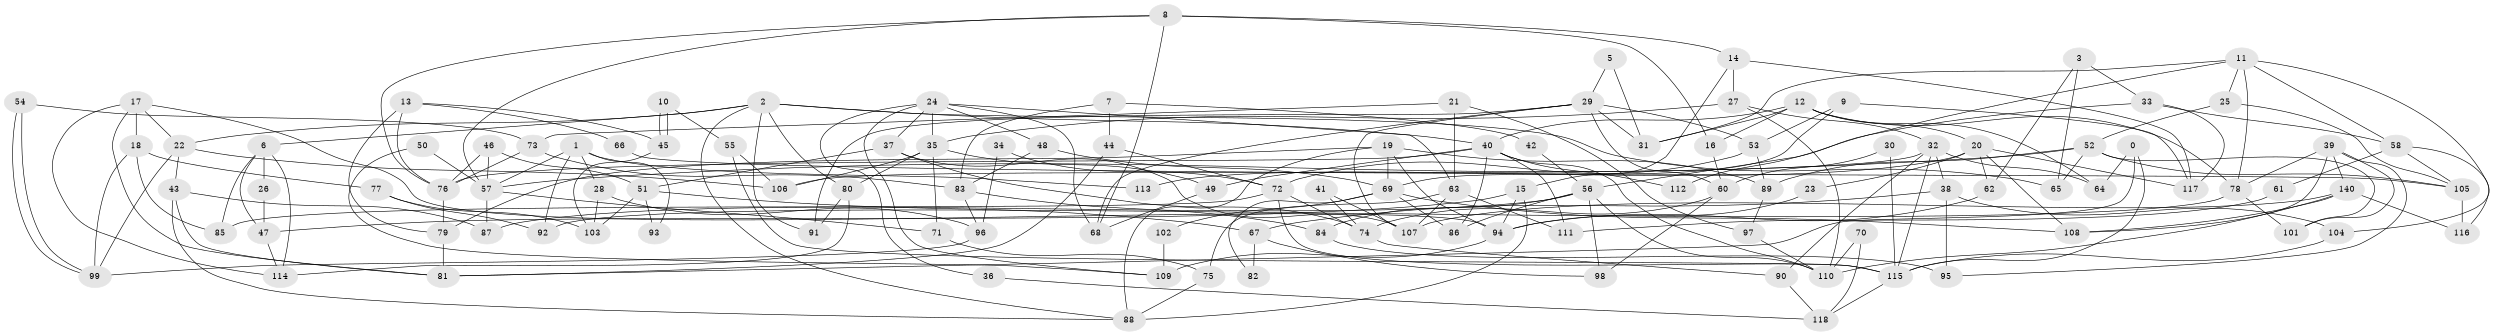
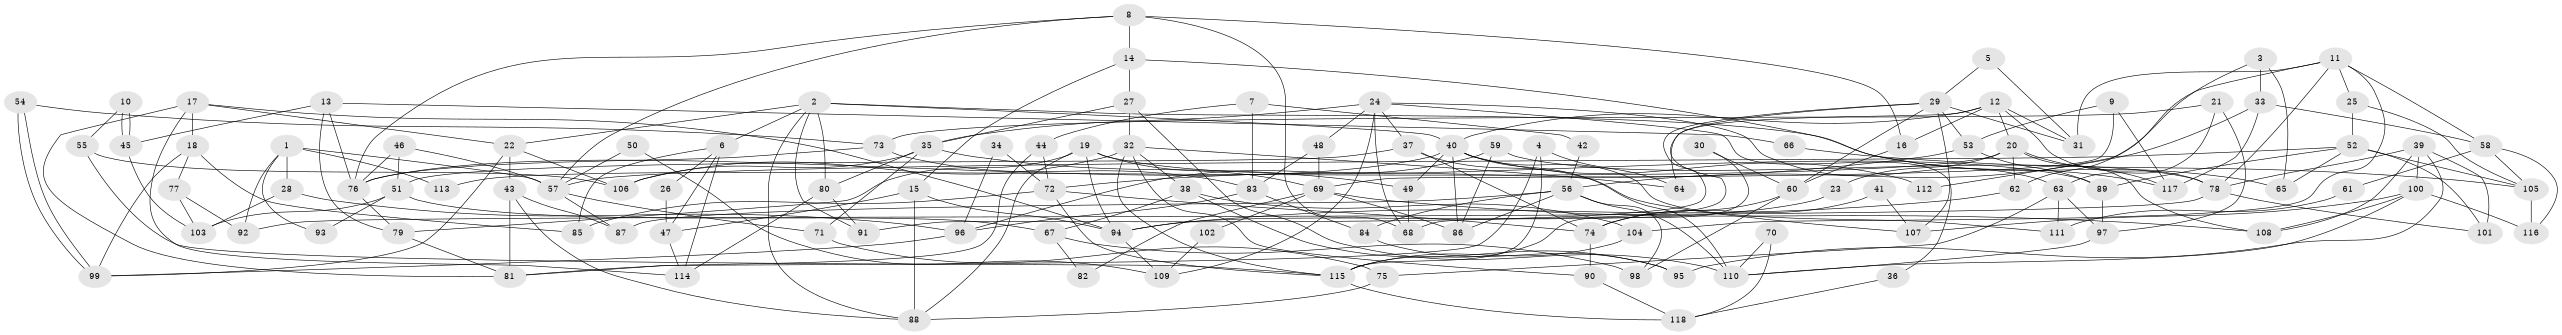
none -> (1496, 146)
(2133, 146) -> (1539, 146)
(2347, 190) -> (2416, 190)
(1432, 211) -> (2081, 212)
